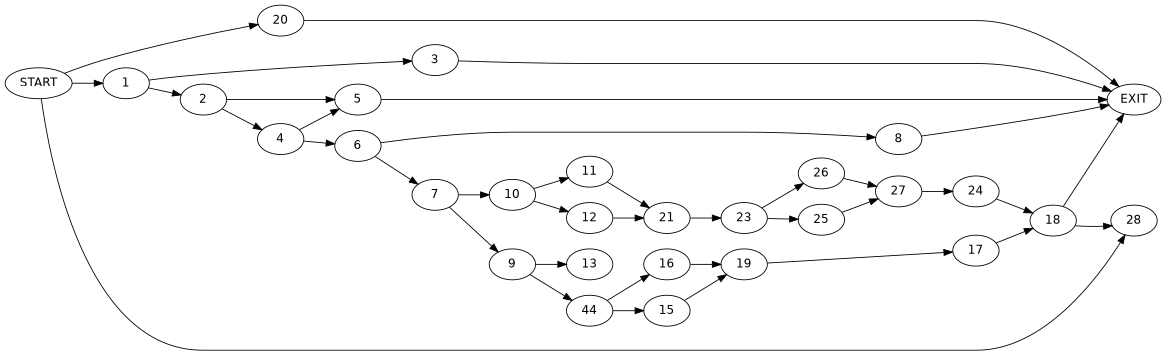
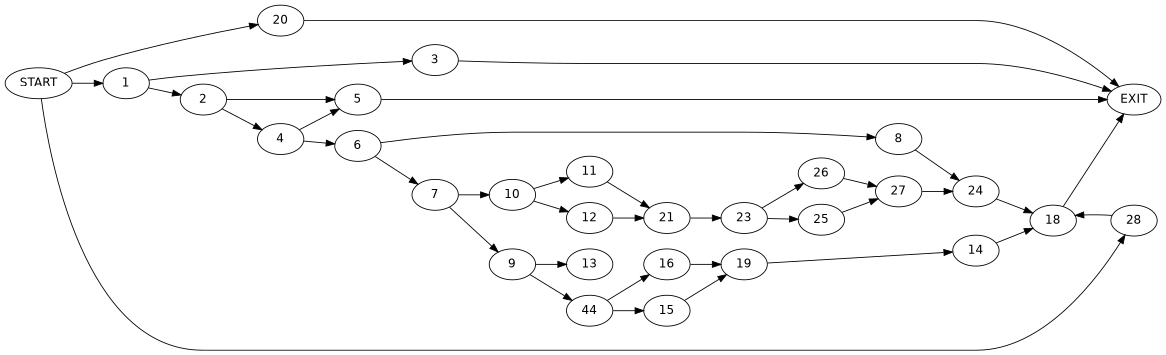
(1011, 123) -> (934, 163)
(1089, 226) -> (1098, 215)
(976, 251) -> (976, 251)
